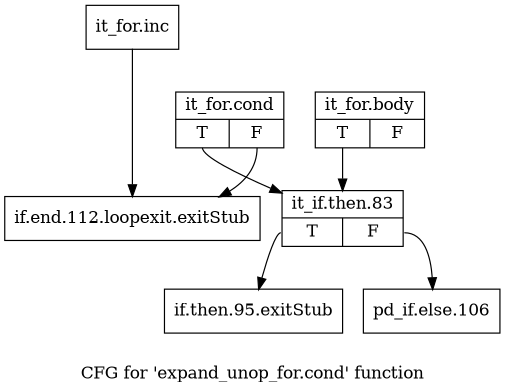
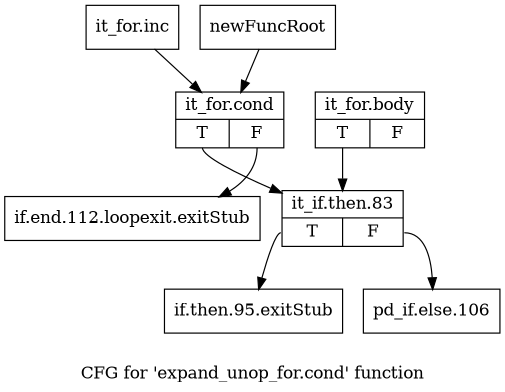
none -> (268, 27)
(132, 117) -> (173, 67)
